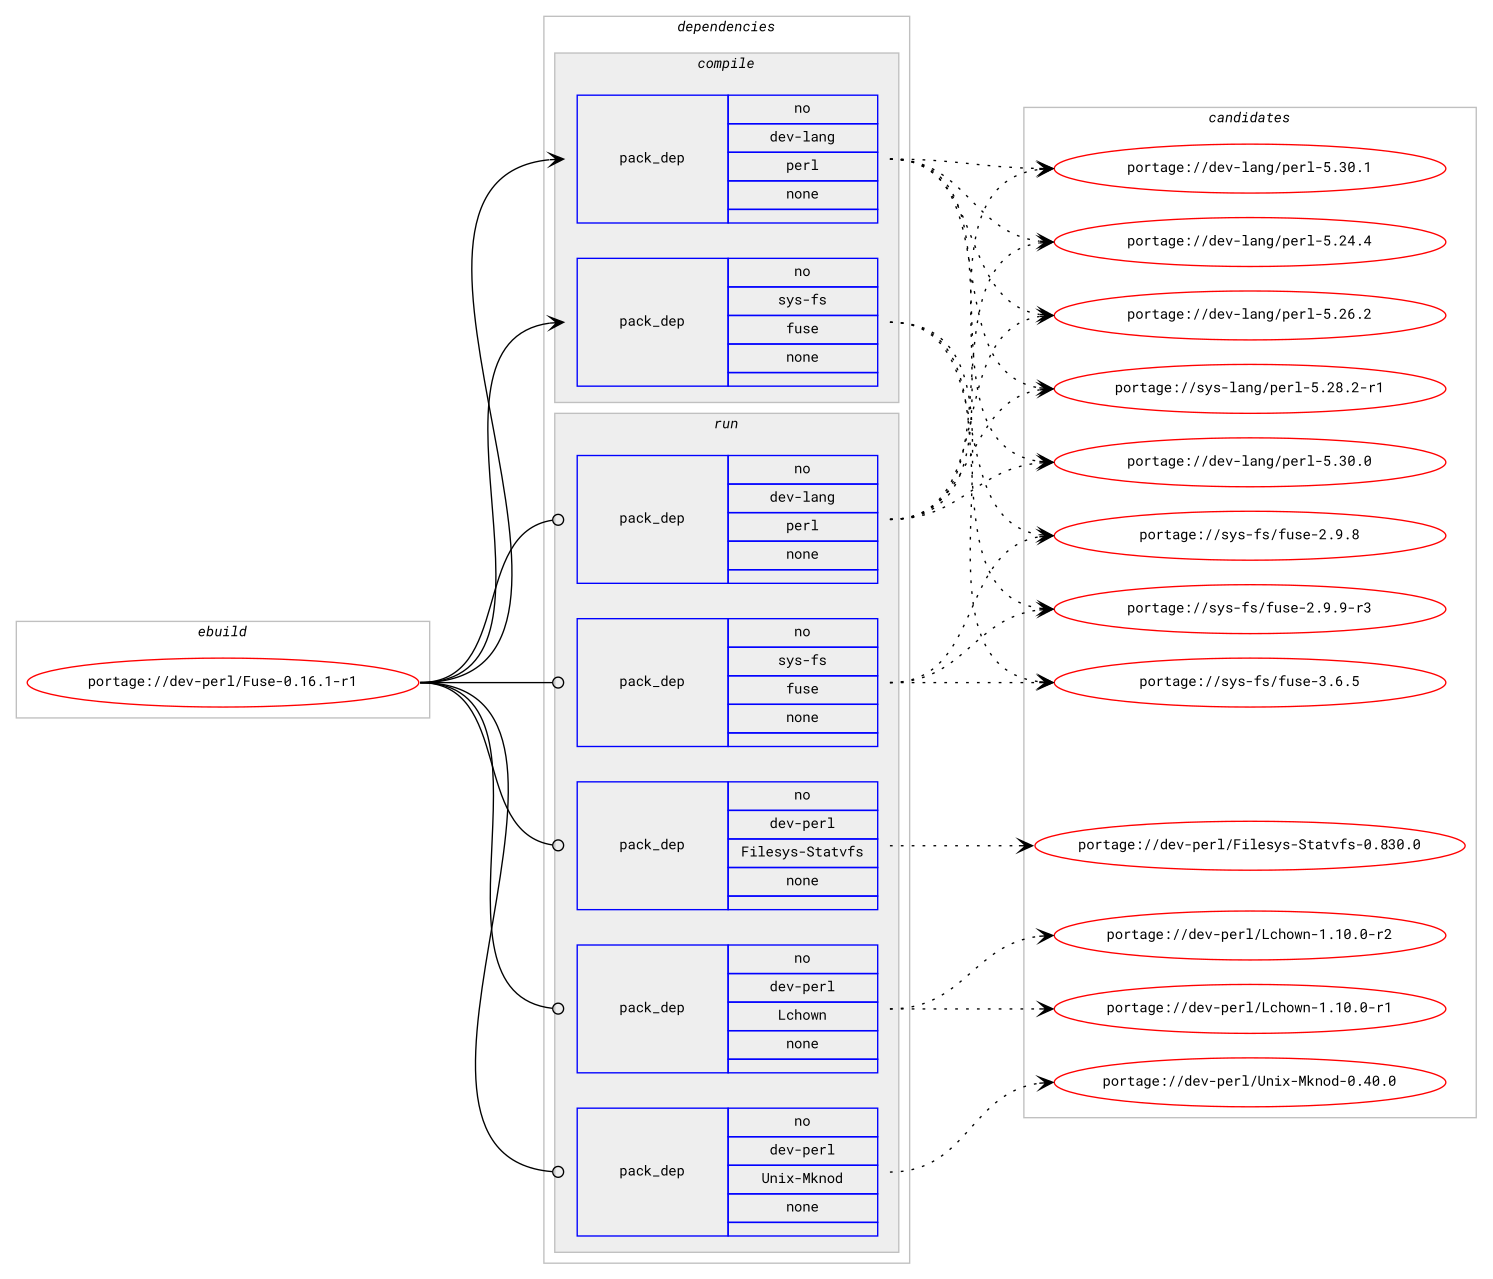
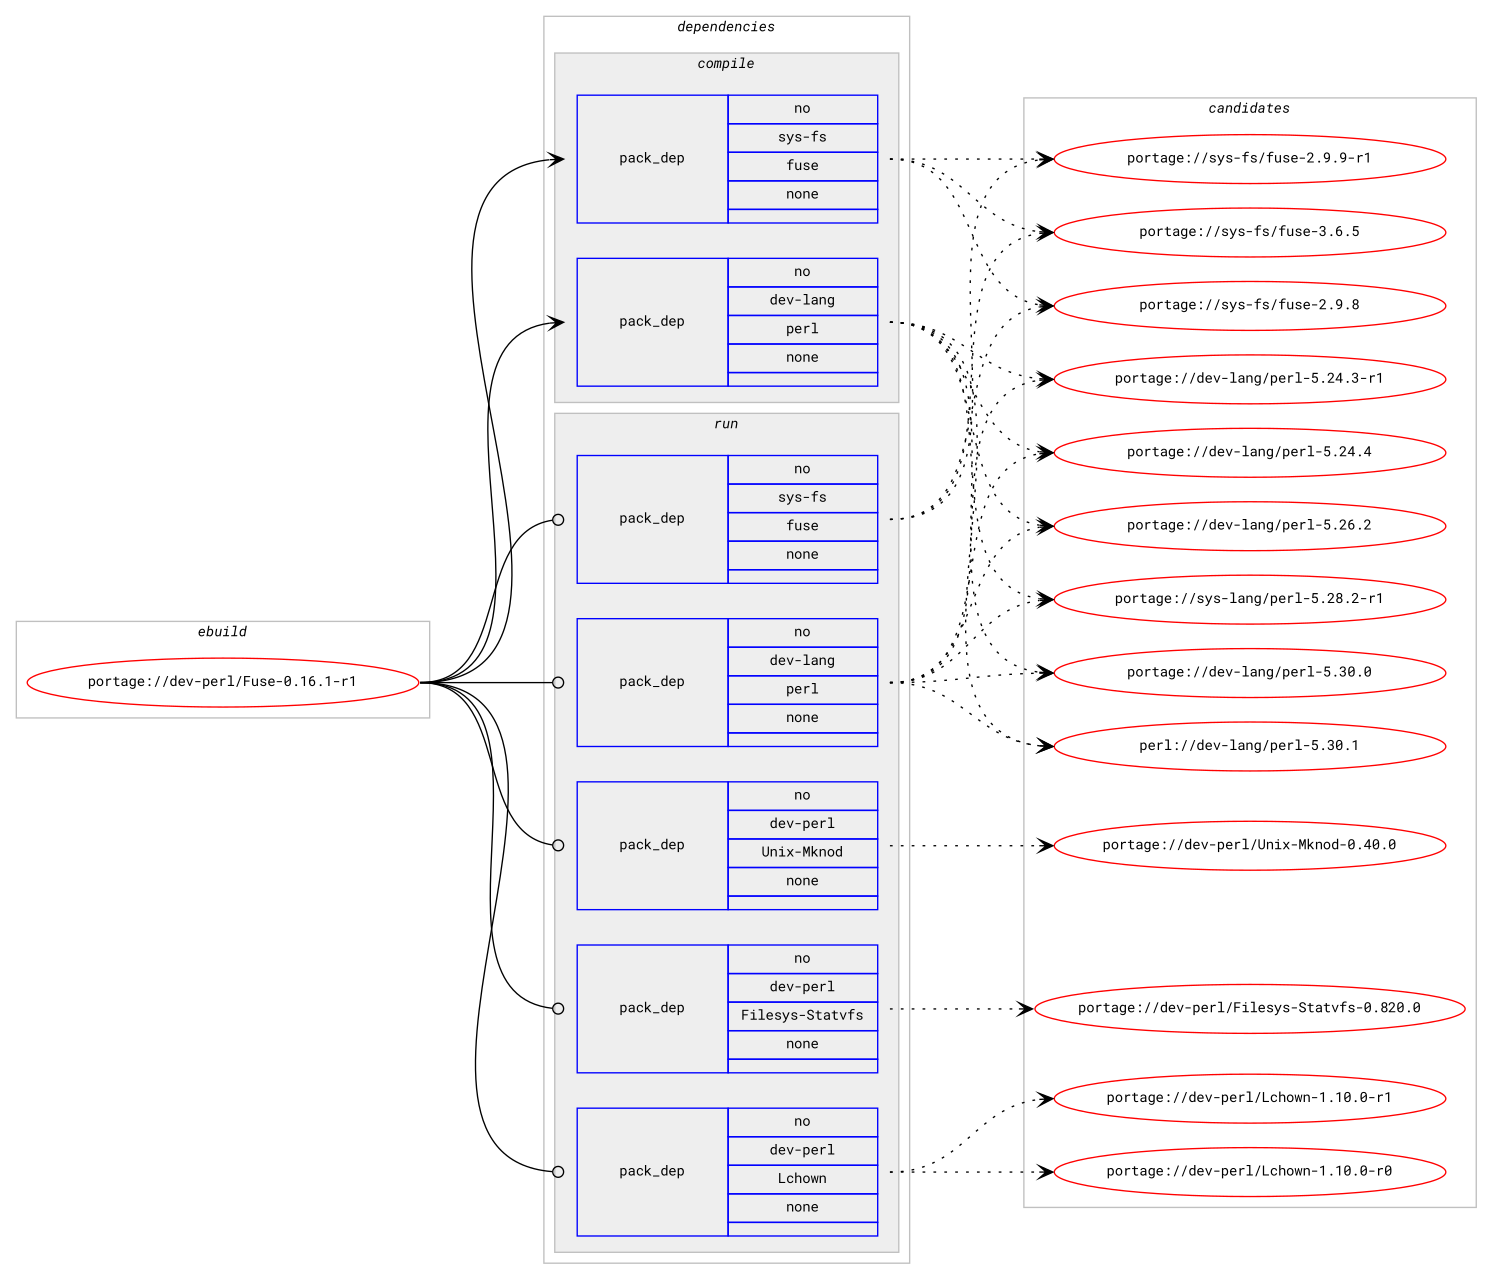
(1250, 169) -> (1250, 746)
none -> (1250, 379)
(1250, 609) -> (1250, 159)
(1250, 846) -> (1250, 1009)
(1250, 935) -> (1250, 1172)
